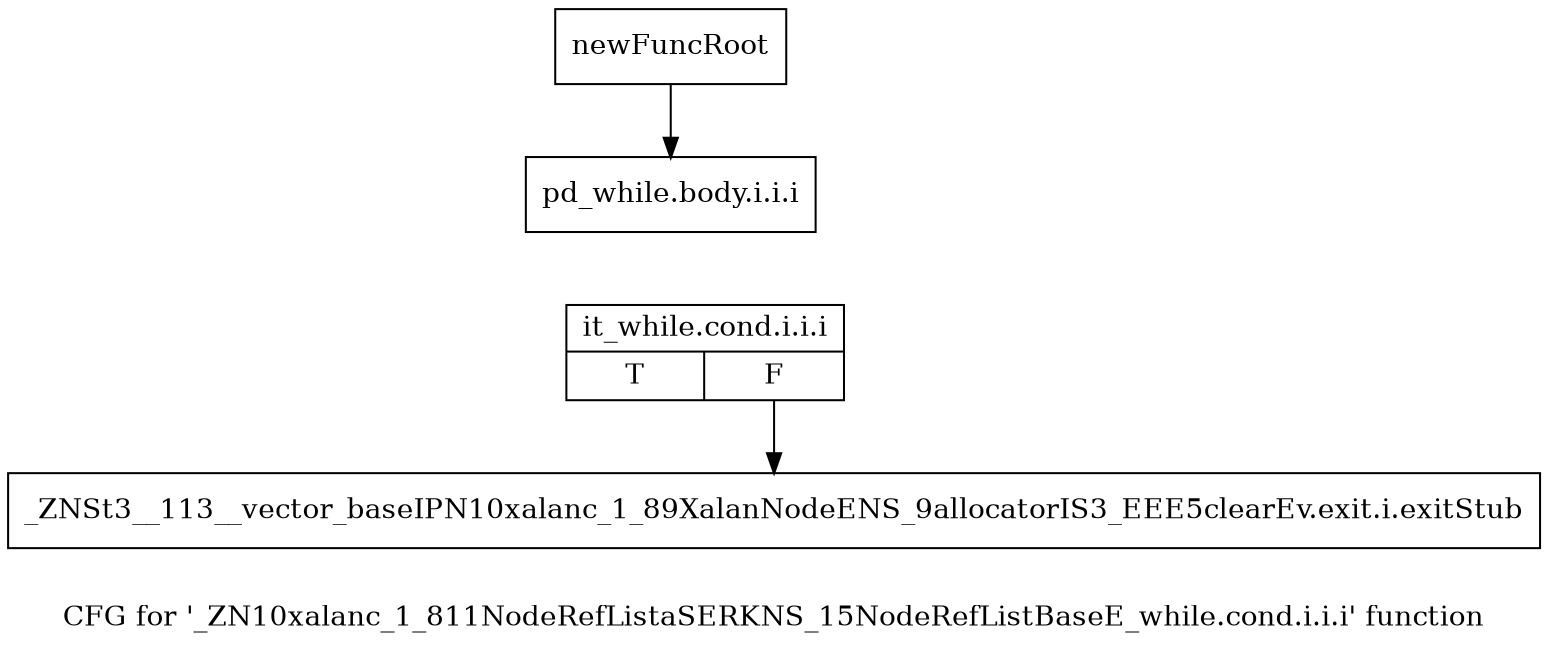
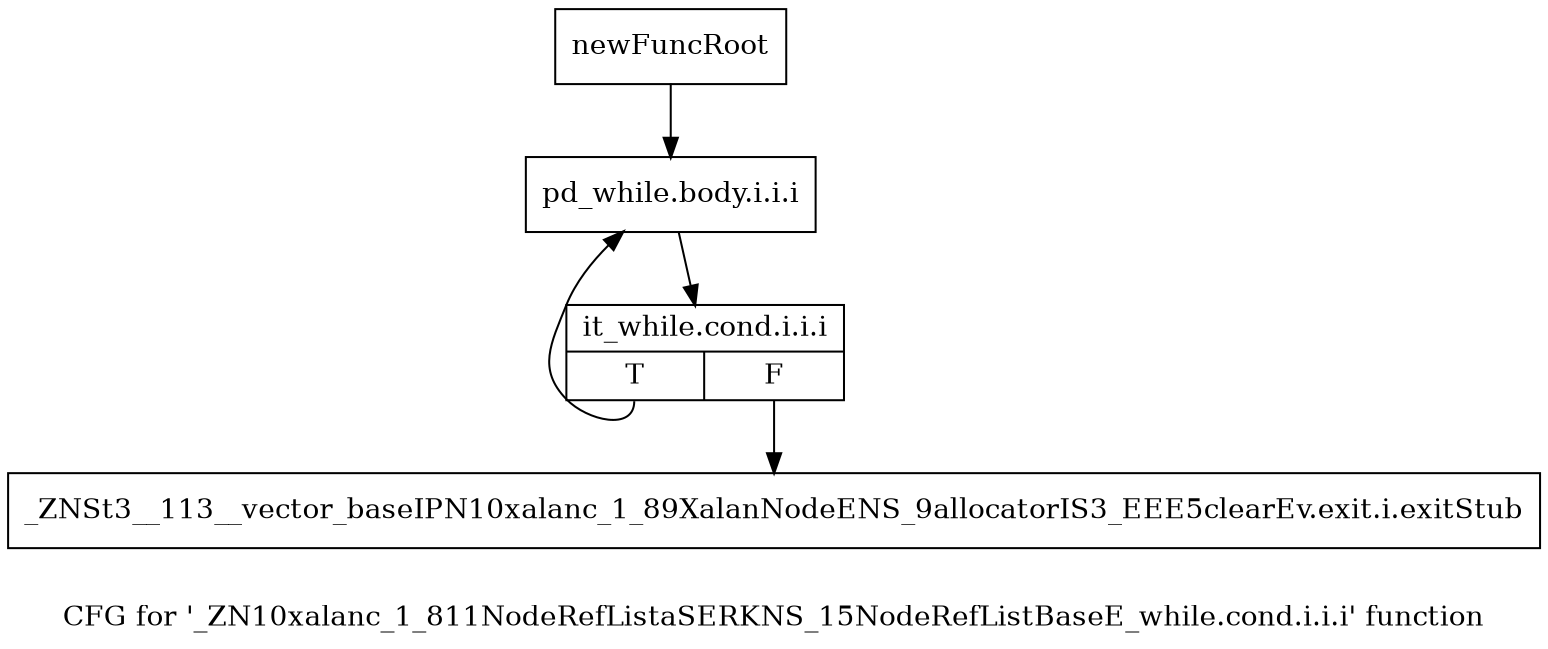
none -> (685, 259)
none -> (550, 358)
